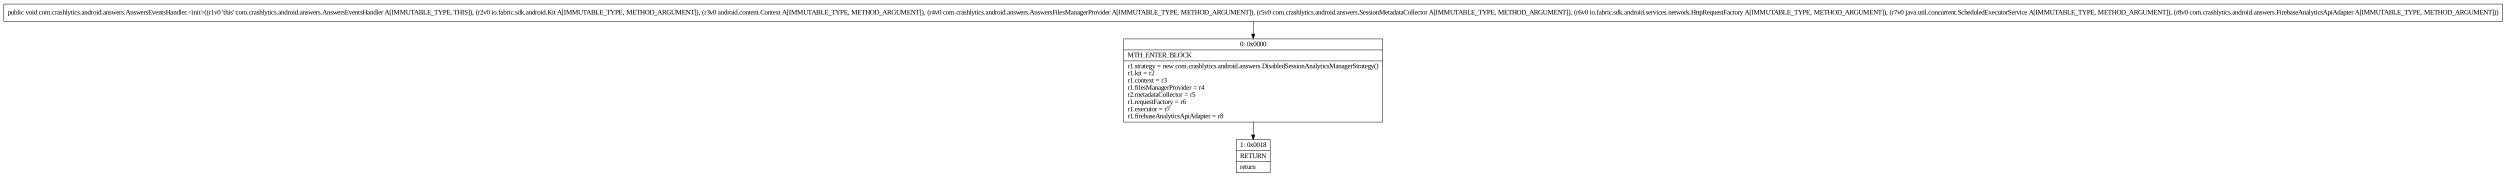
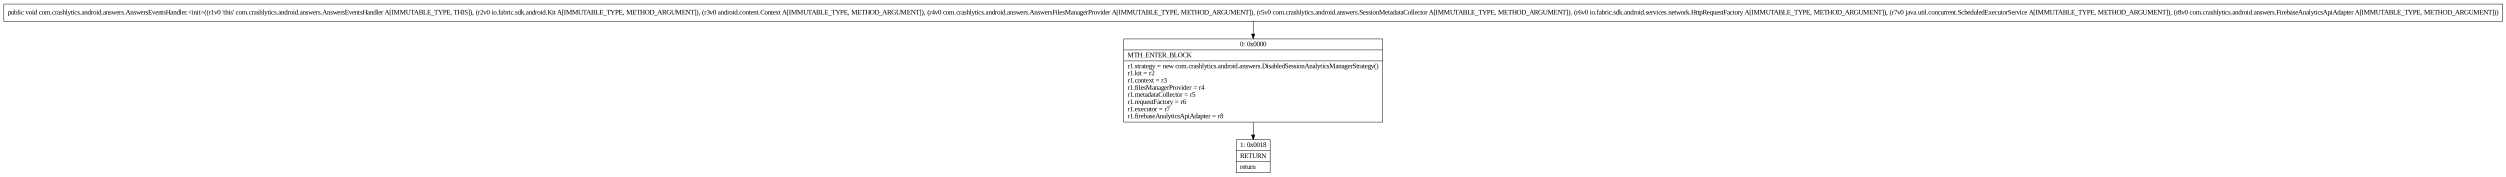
(1161, 95) -> (1161, 95)
